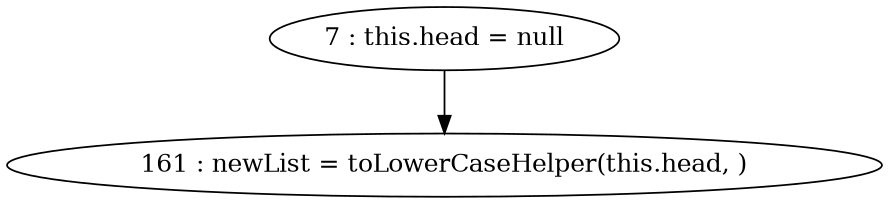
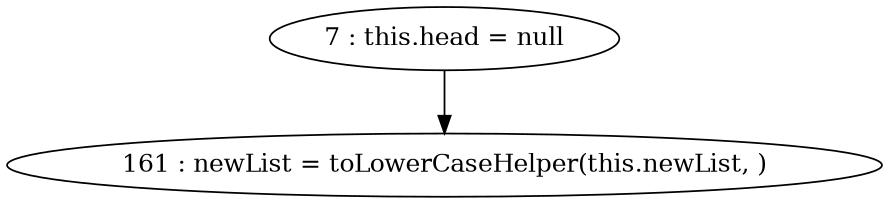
(445, 165) -> (445, 165)
